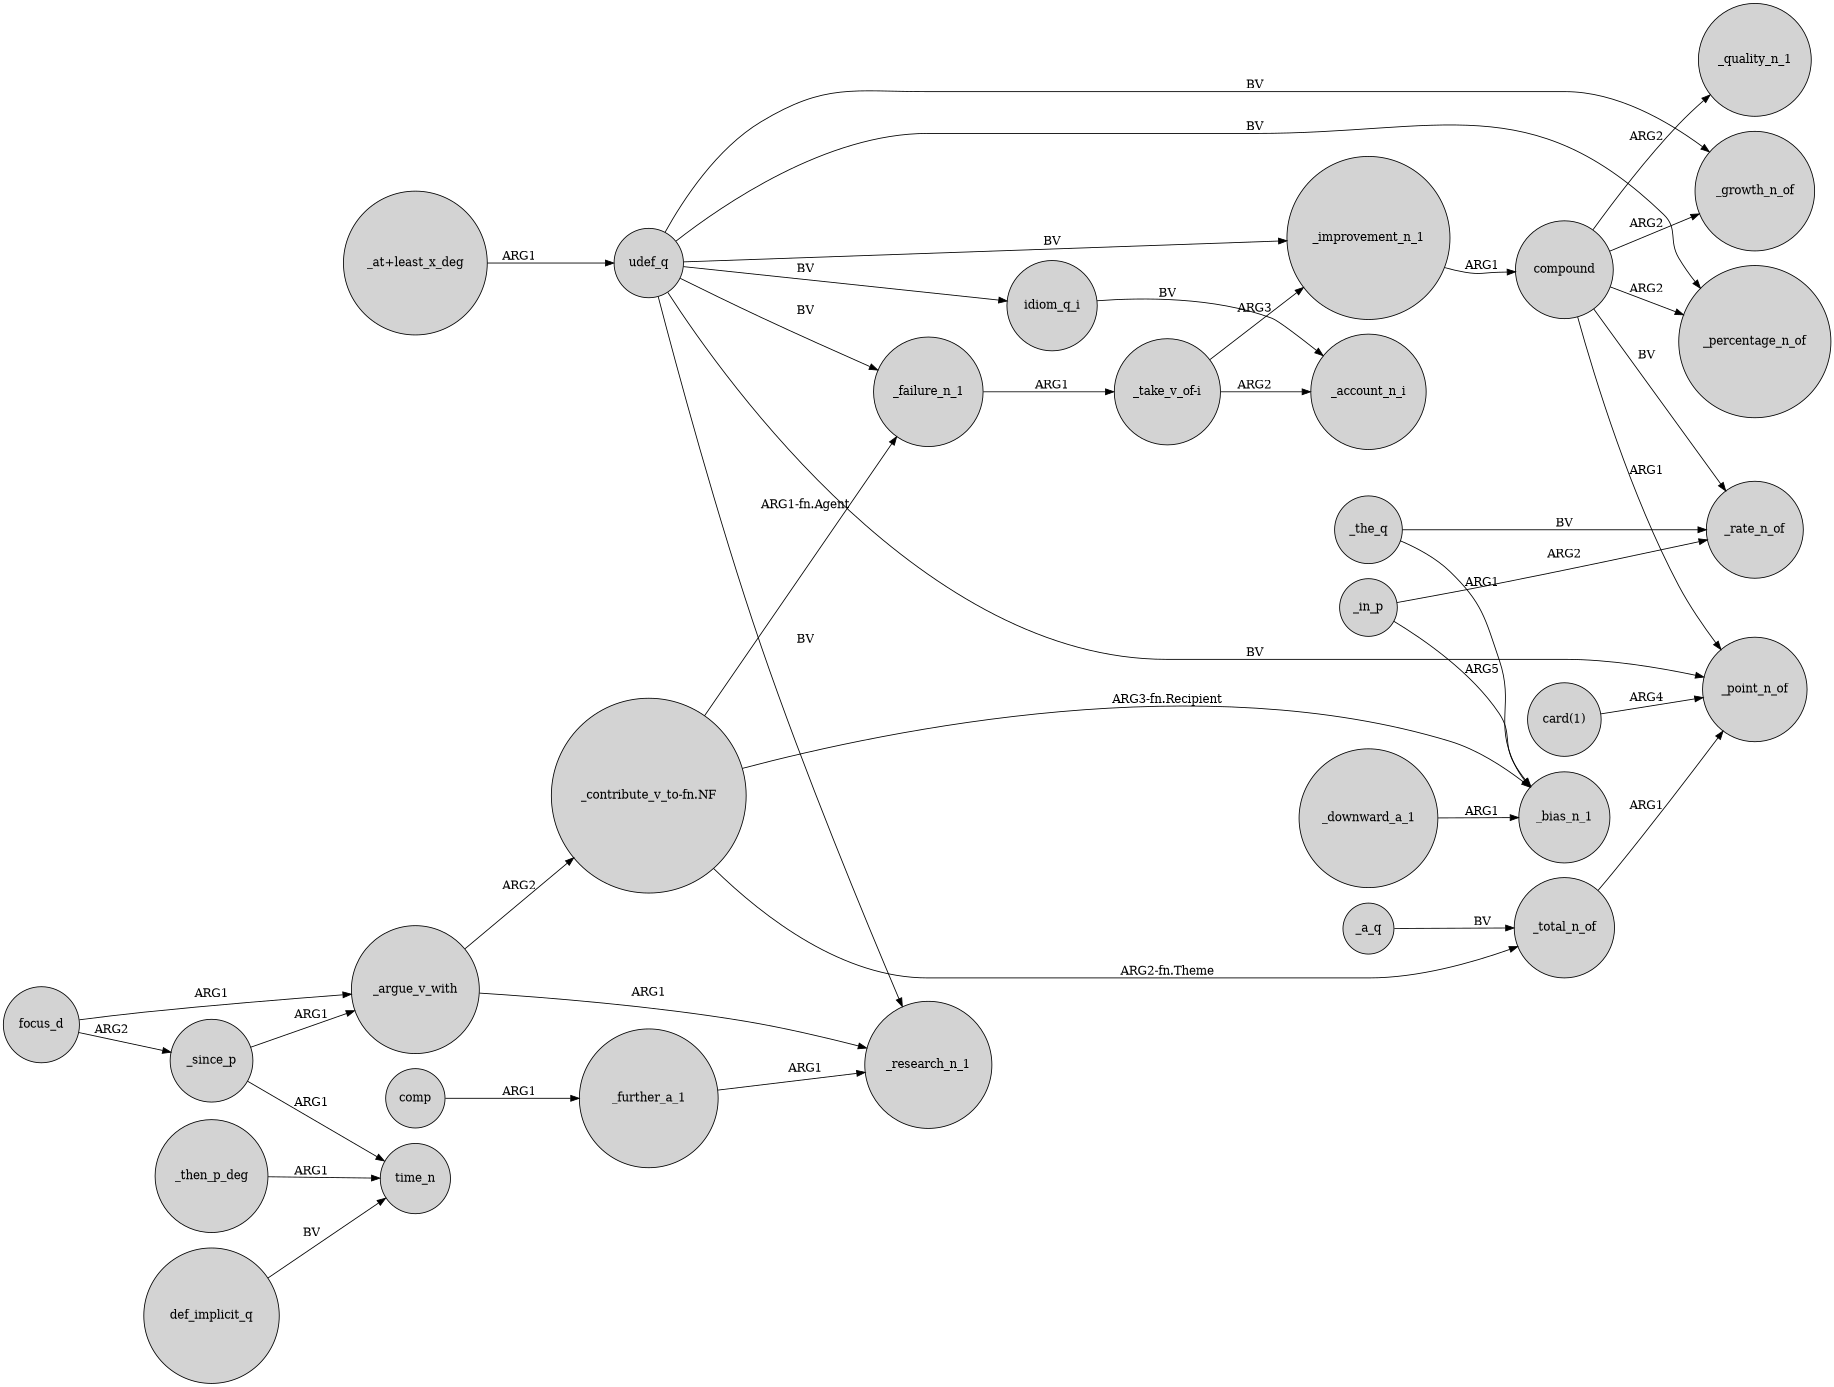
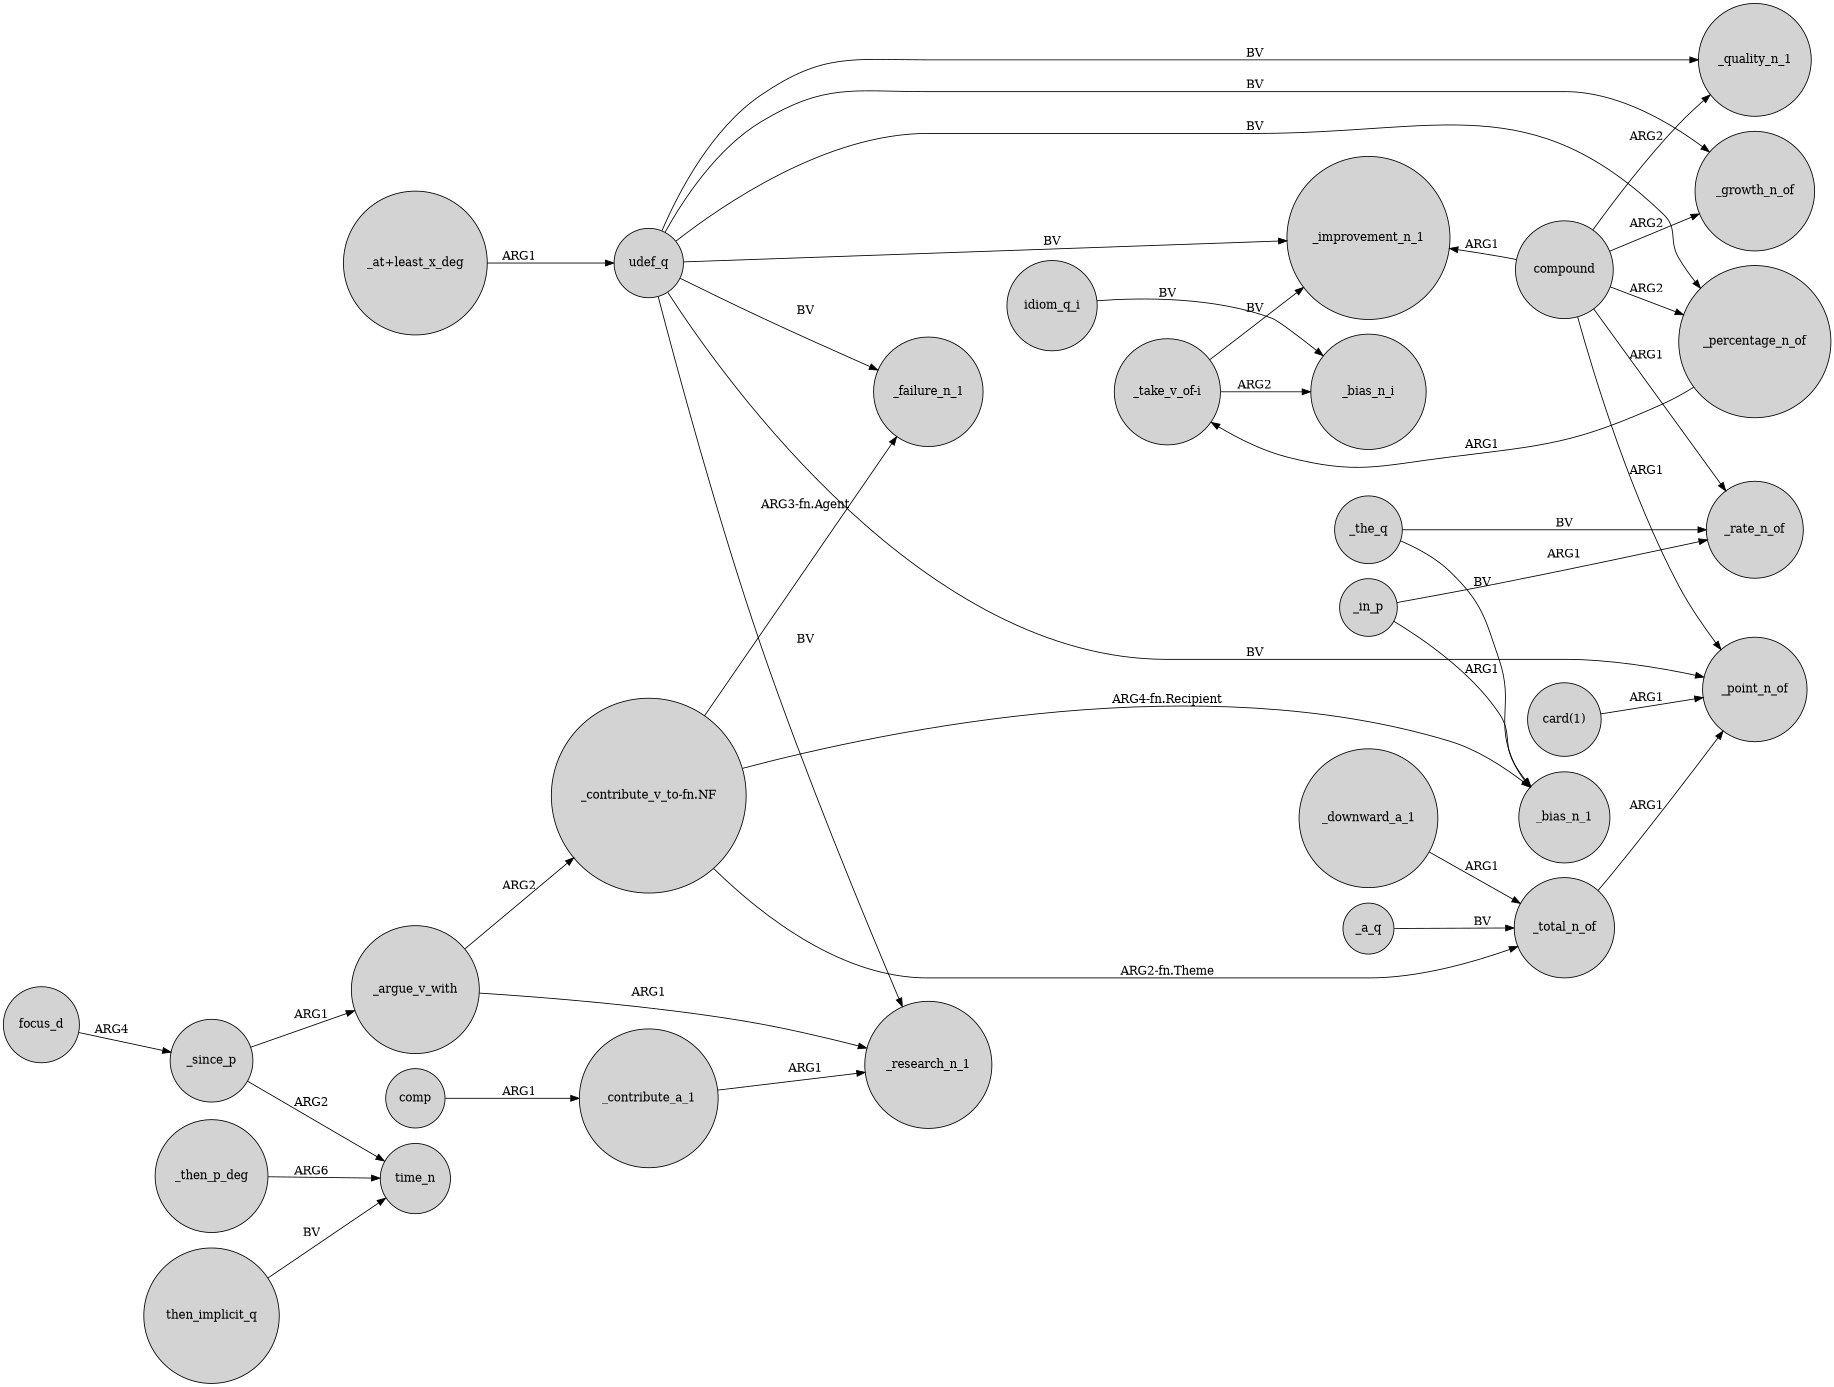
(1475, 273) -> (1487, 254)
(841, 283) -> (1137, 60)
(1255, 309) -> (1255, 309)
(1647, 355) -> (1647, 355)
(1044, 392) -> (1458, 456)
(1368, 392) -> (1368, 392)
(805, 505) -> (805, 505)
(1564, 554) -> (1564, 554)
(1482, 583) -> (1482, 583)
(1482, 670) -> (1482, 670)
(1647, 698) -> (1647, 698)
(1167, 700) -> (1167, 700)
(1474, 818) -> (1471, 876)
(211, 1006) -> none
(112, 1030) -> (112, 1030)
(649, 1098) -> (649, 1098)
(311, 1103) -> (311, 1103)
(311, 1171) -> (311, 1171)
(212, 1316) -> (212, 1316)
